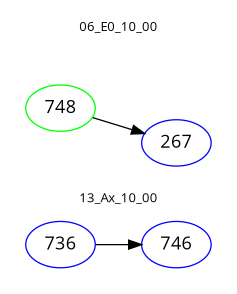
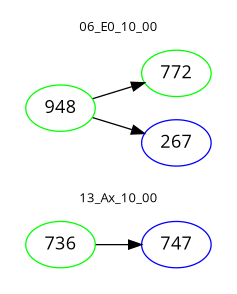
none -> (176, 73)
(61, 108) -> (61, 108)
(61, 245) -> (61, 245)
(176, 245) -> (176, 245)
